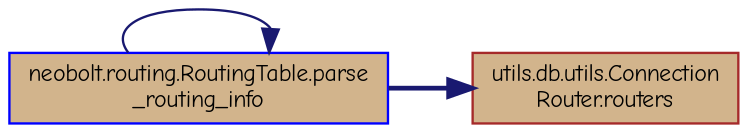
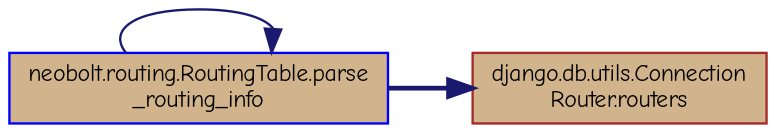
(605, 88) -> (620, 88)
